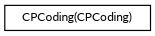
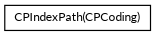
(78, 18) -> (78, 18)
